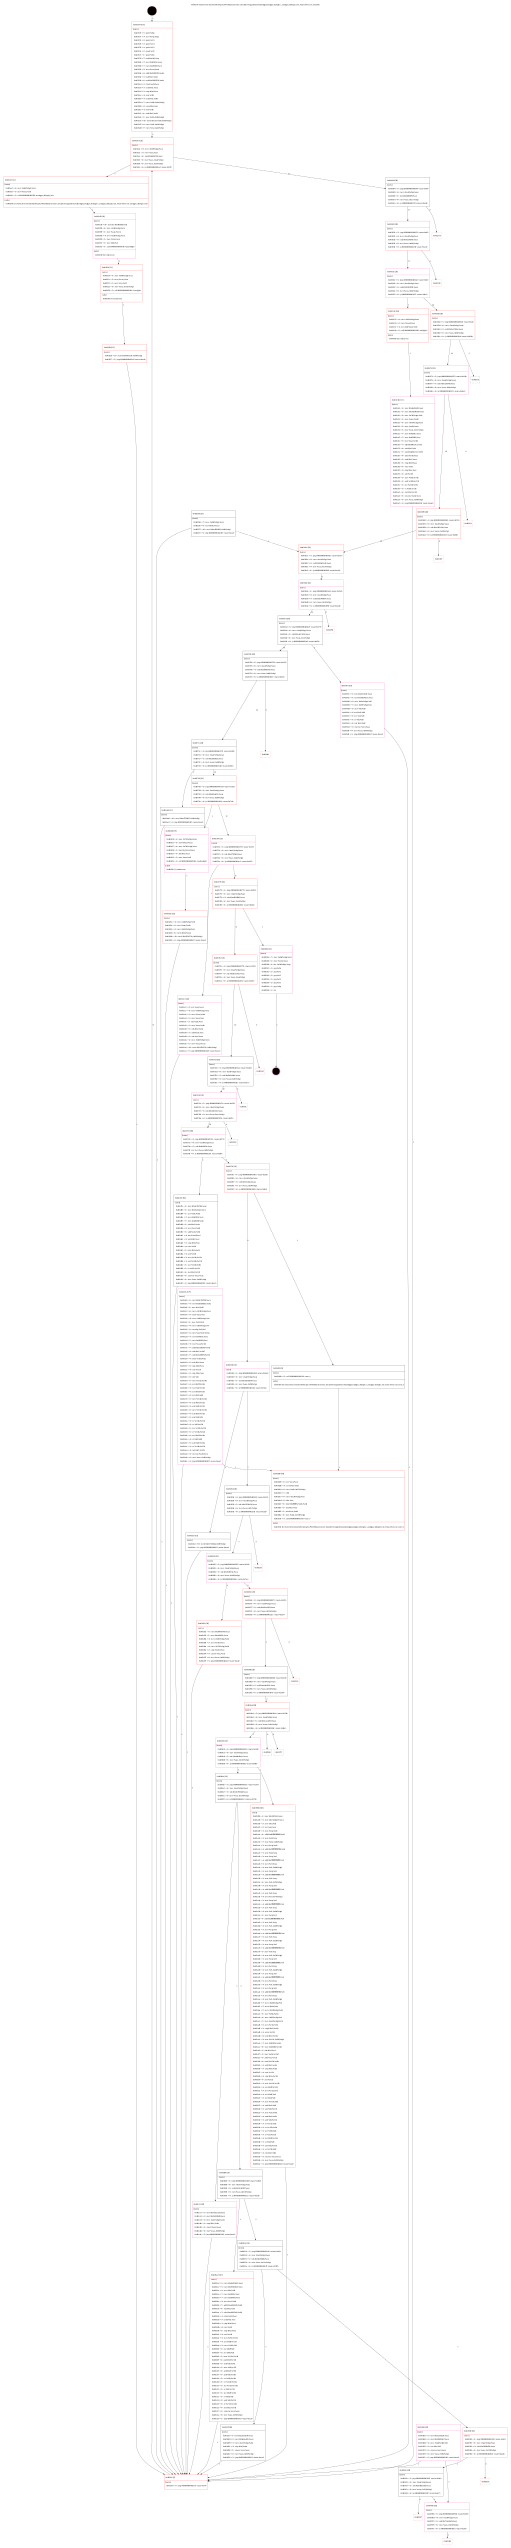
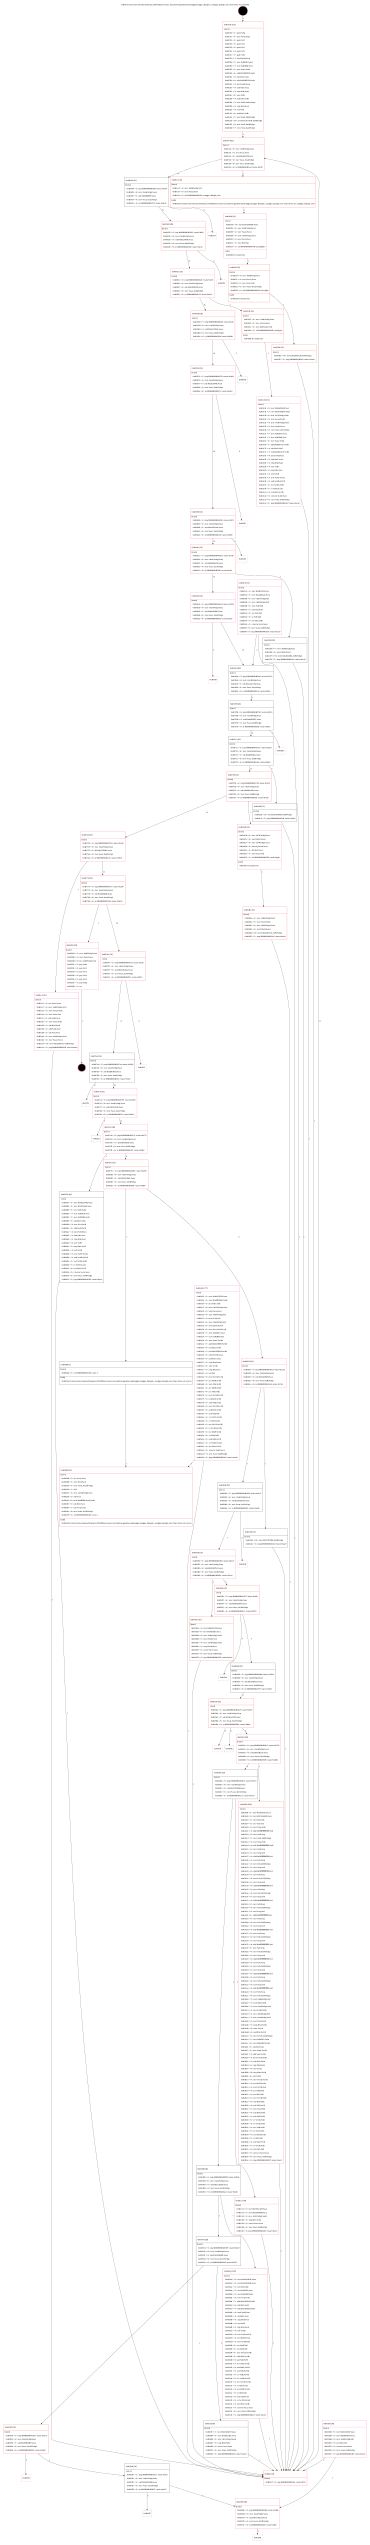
(267, 541) -> (286, 584)
(326, 663) -> (255, 649)
